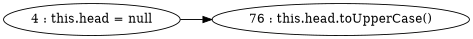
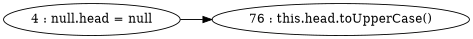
(92, 20) -> (92, 20)
